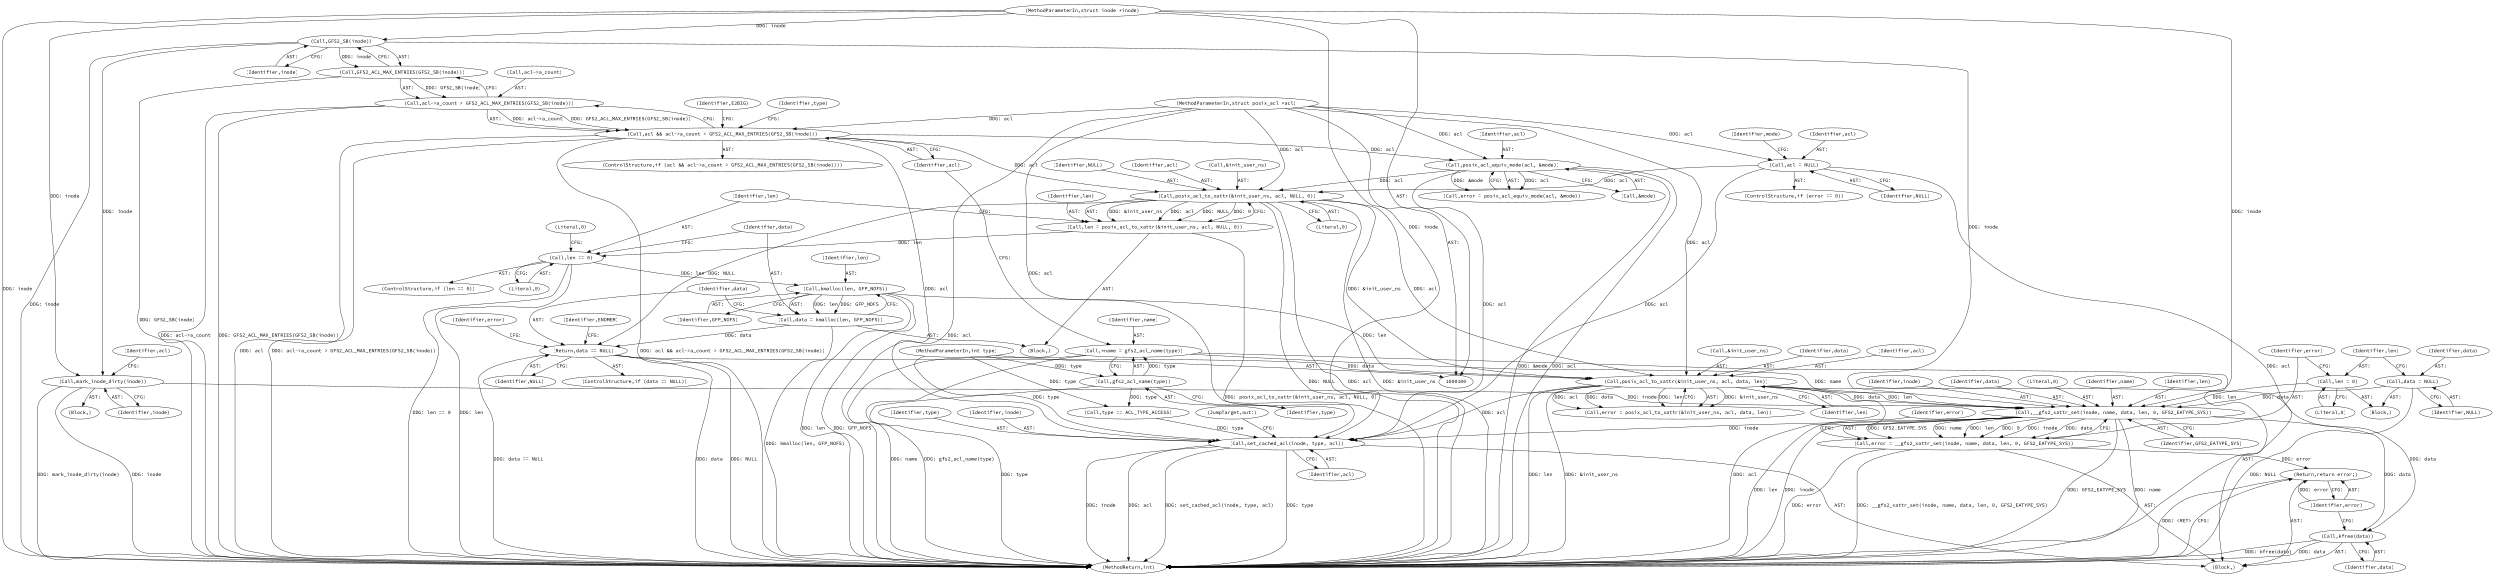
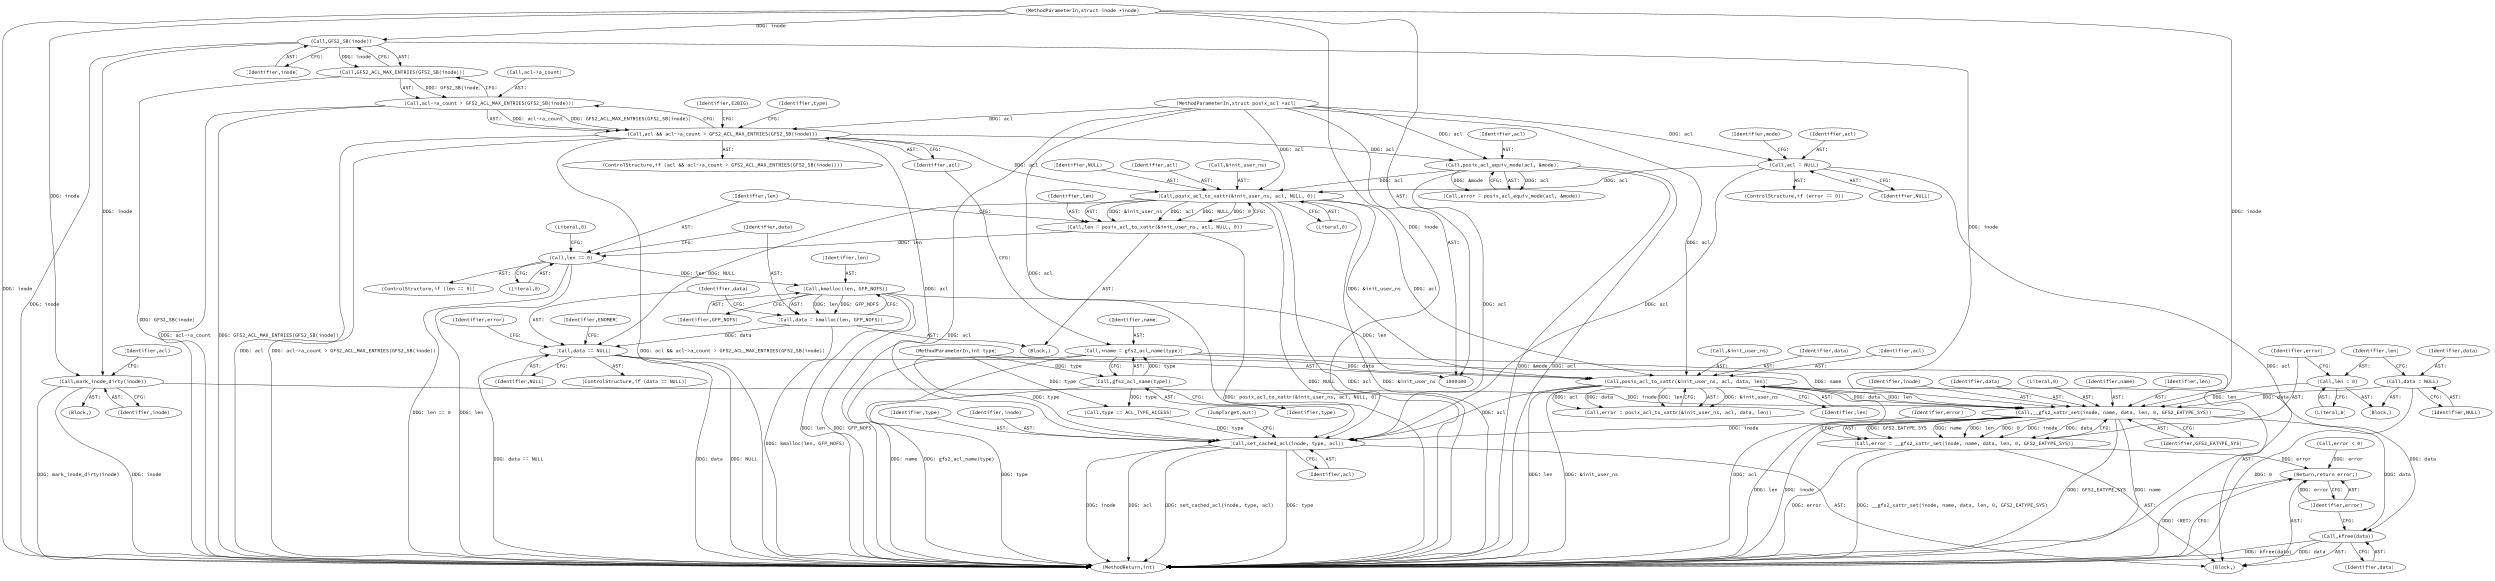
(1638, 196) -> none
(583, 351) -> (583, 351)
none -> (2340, 444)
(2263, 475) -> (2263, 475)
